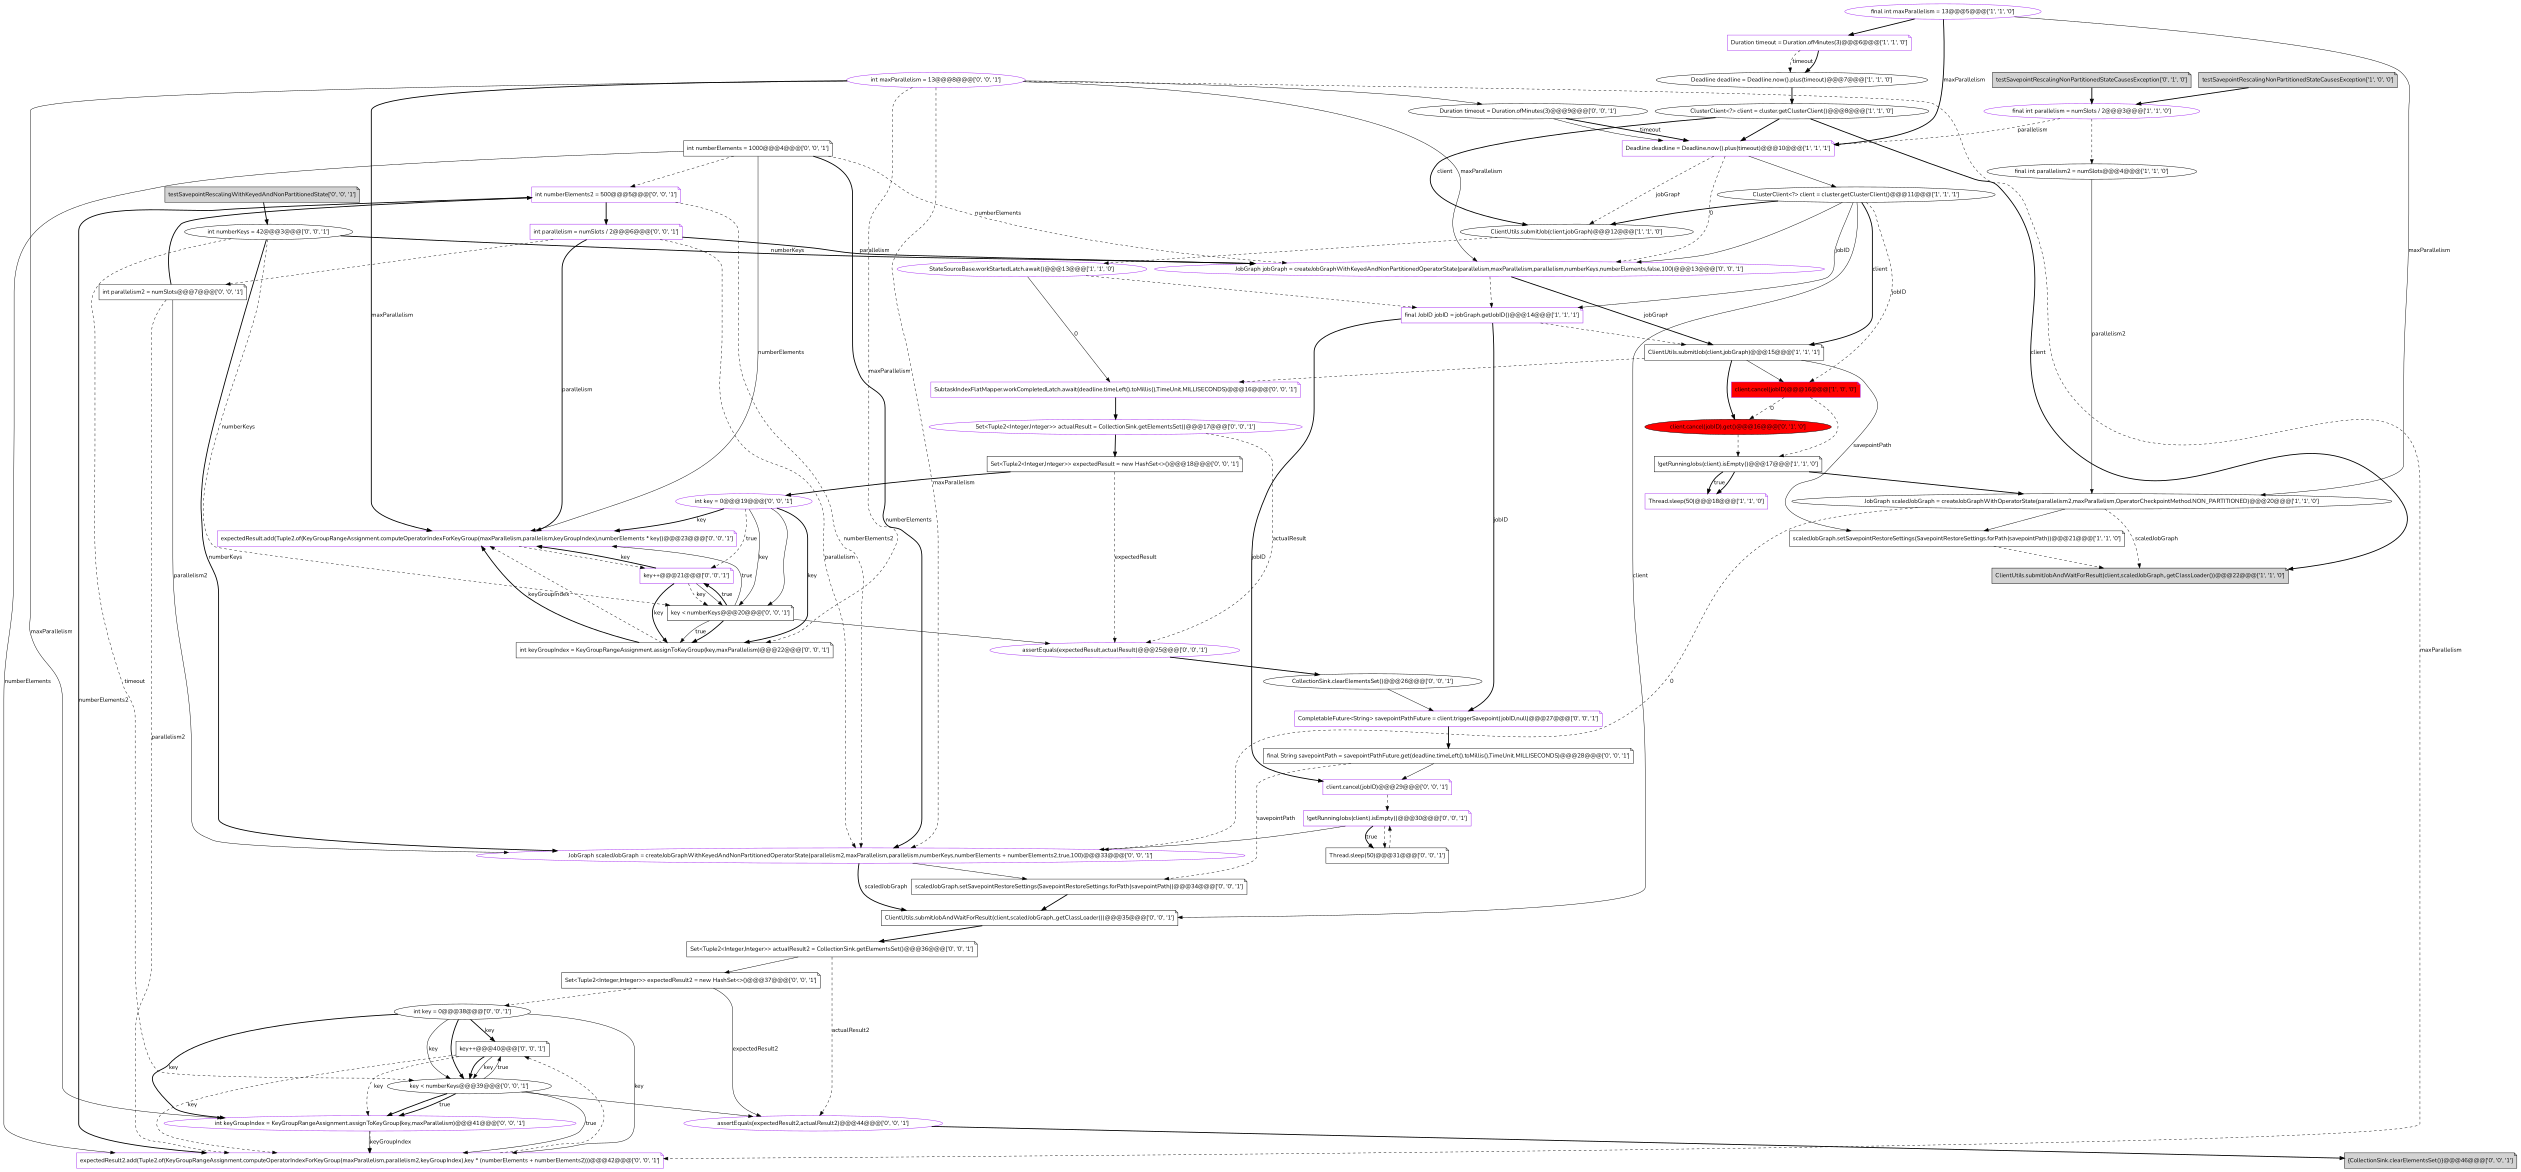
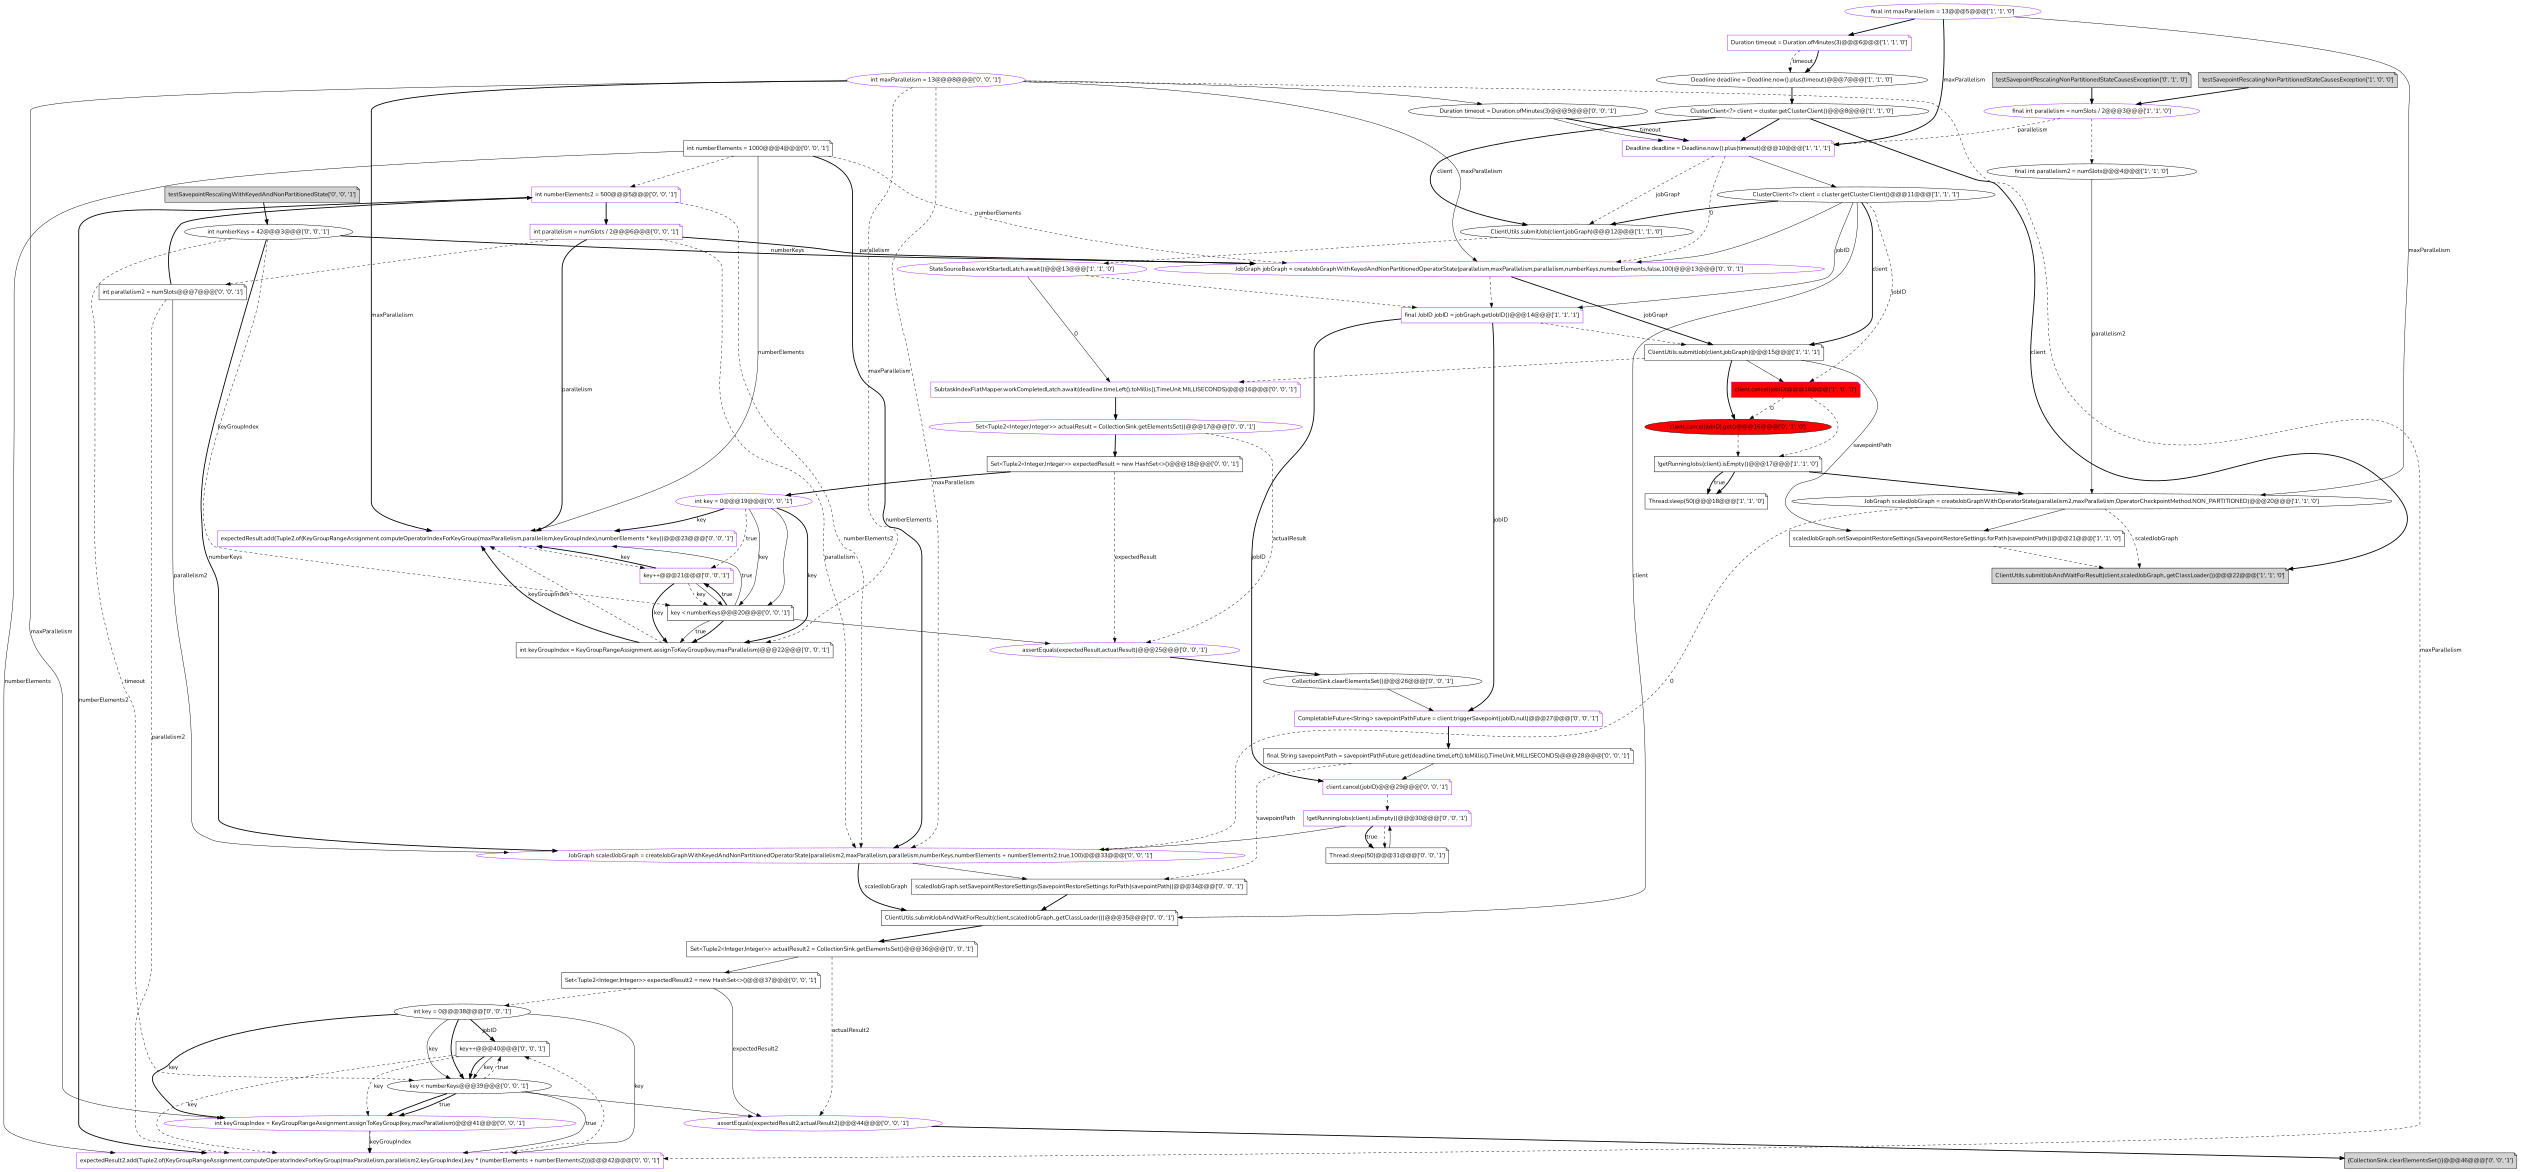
(238, 427) -> (238, 427)
(1706, 501) -> (1706, 501)
(1390, 839) -> (1390, 839)
(490, 1030) -> (490, 1030)
(493, 1071) -> (493, 1071)
